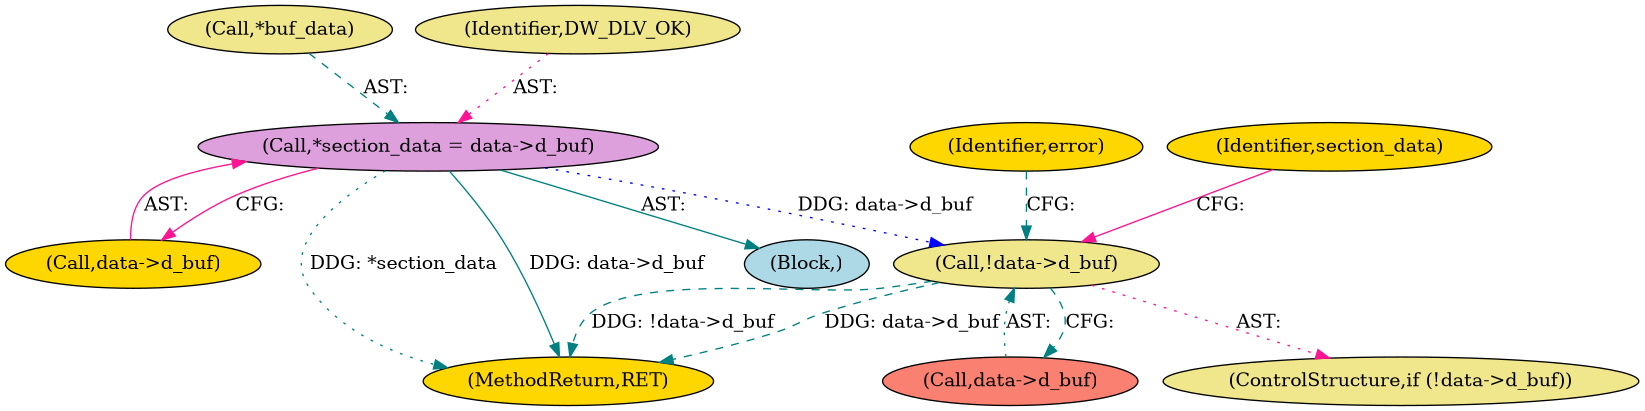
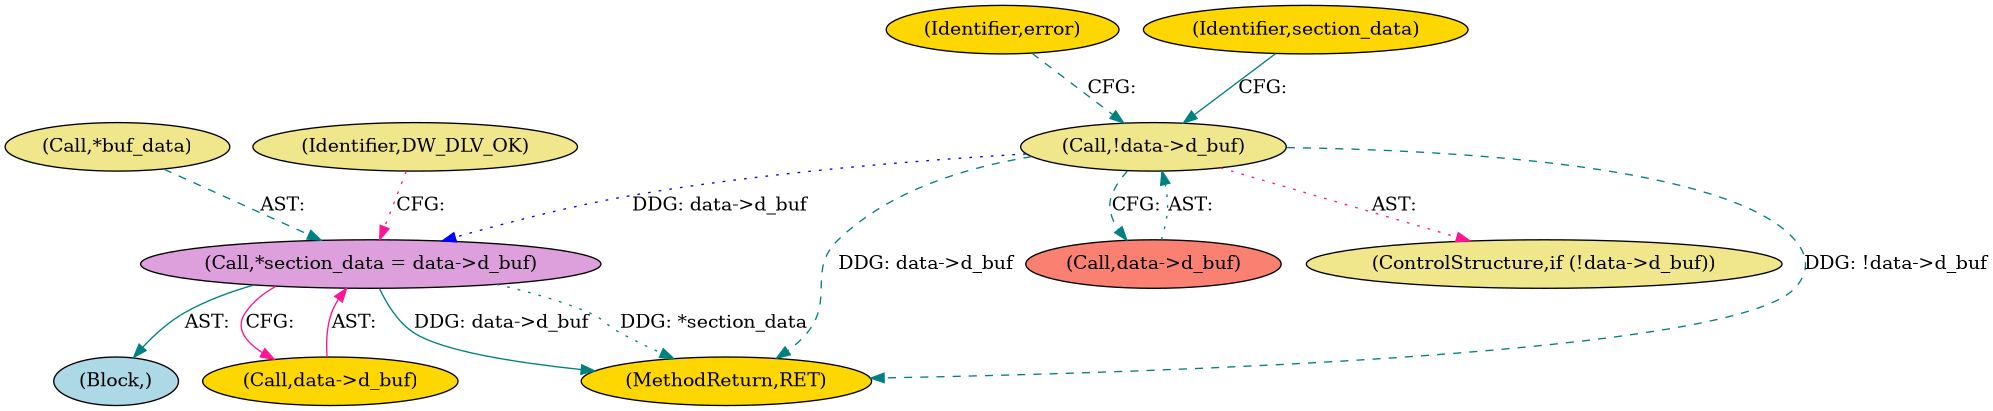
(539, 88) -> (424, 205)
(738, 203) -> (738, 180)
(1184, 203) -> (1235, 84)
